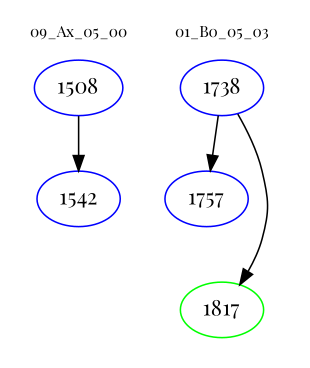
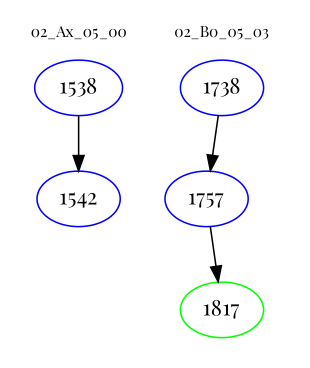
(79, 33) -> (79, 33)
(222, 33) -> (222, 33)
(79, 88) -> (79, 88)
(266, 192) -> (213, 246)
